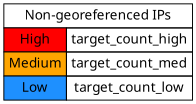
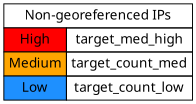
(129, 39) -> (129, 39)
